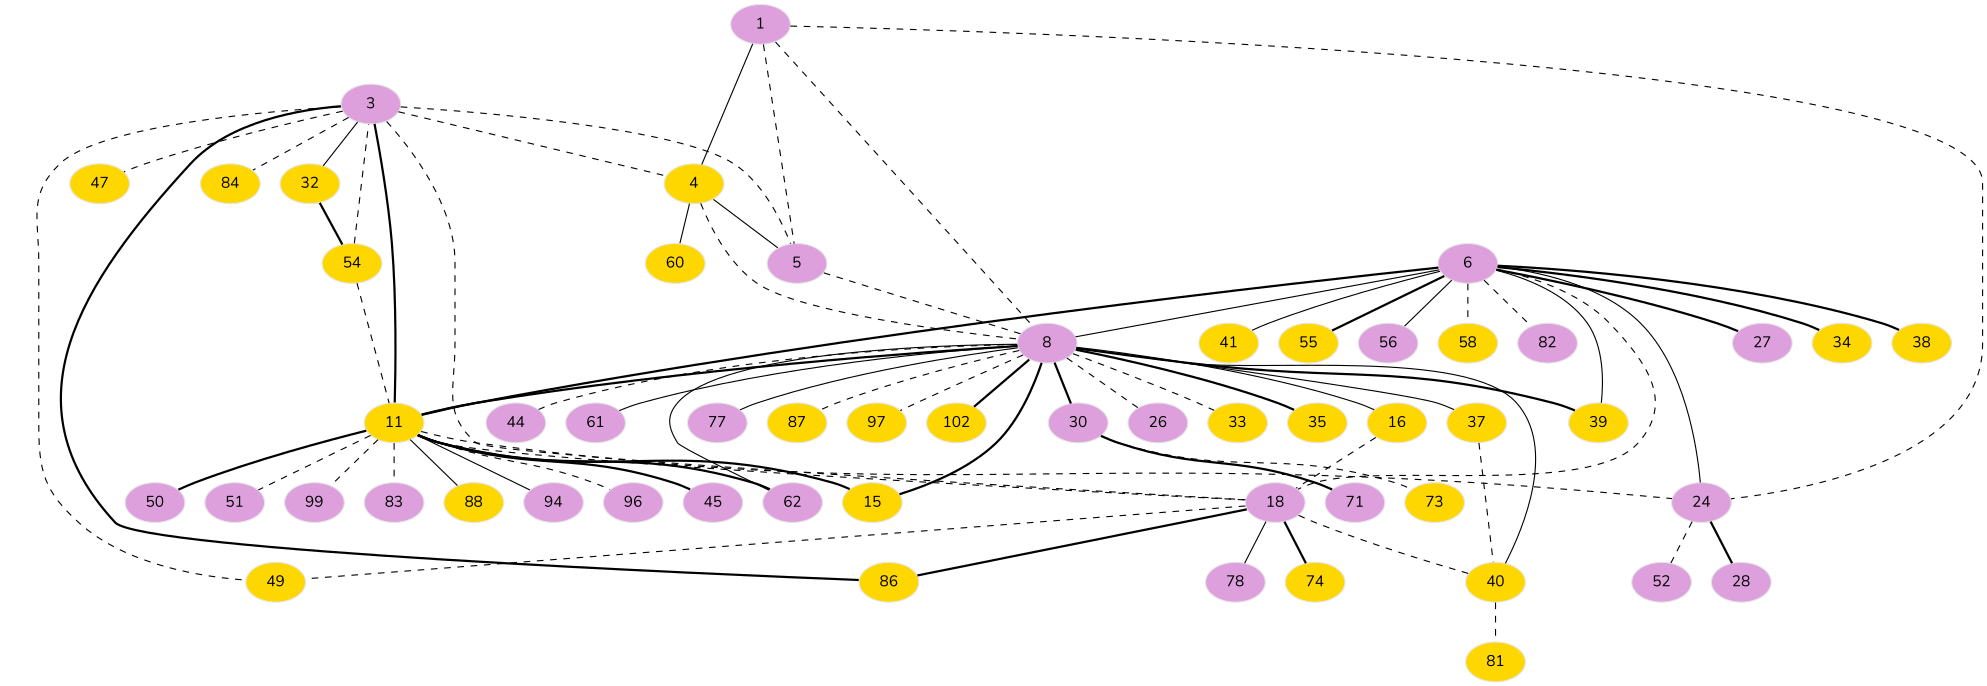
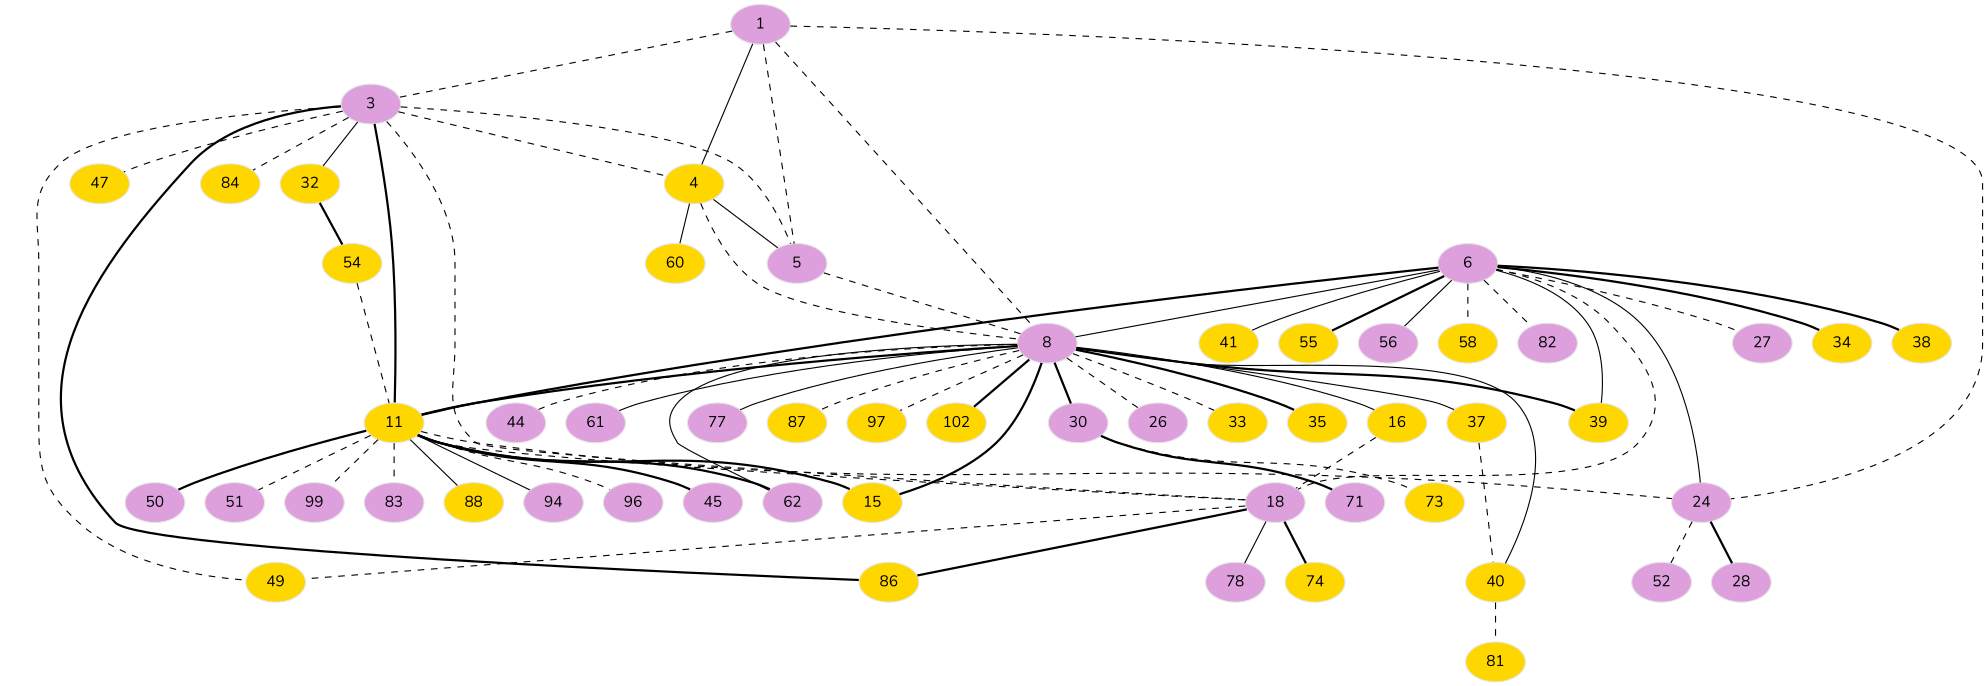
(361, 184) -> (566, 64)
(1618, 296) -> (1618, 296)
(1383, 547) -> none
